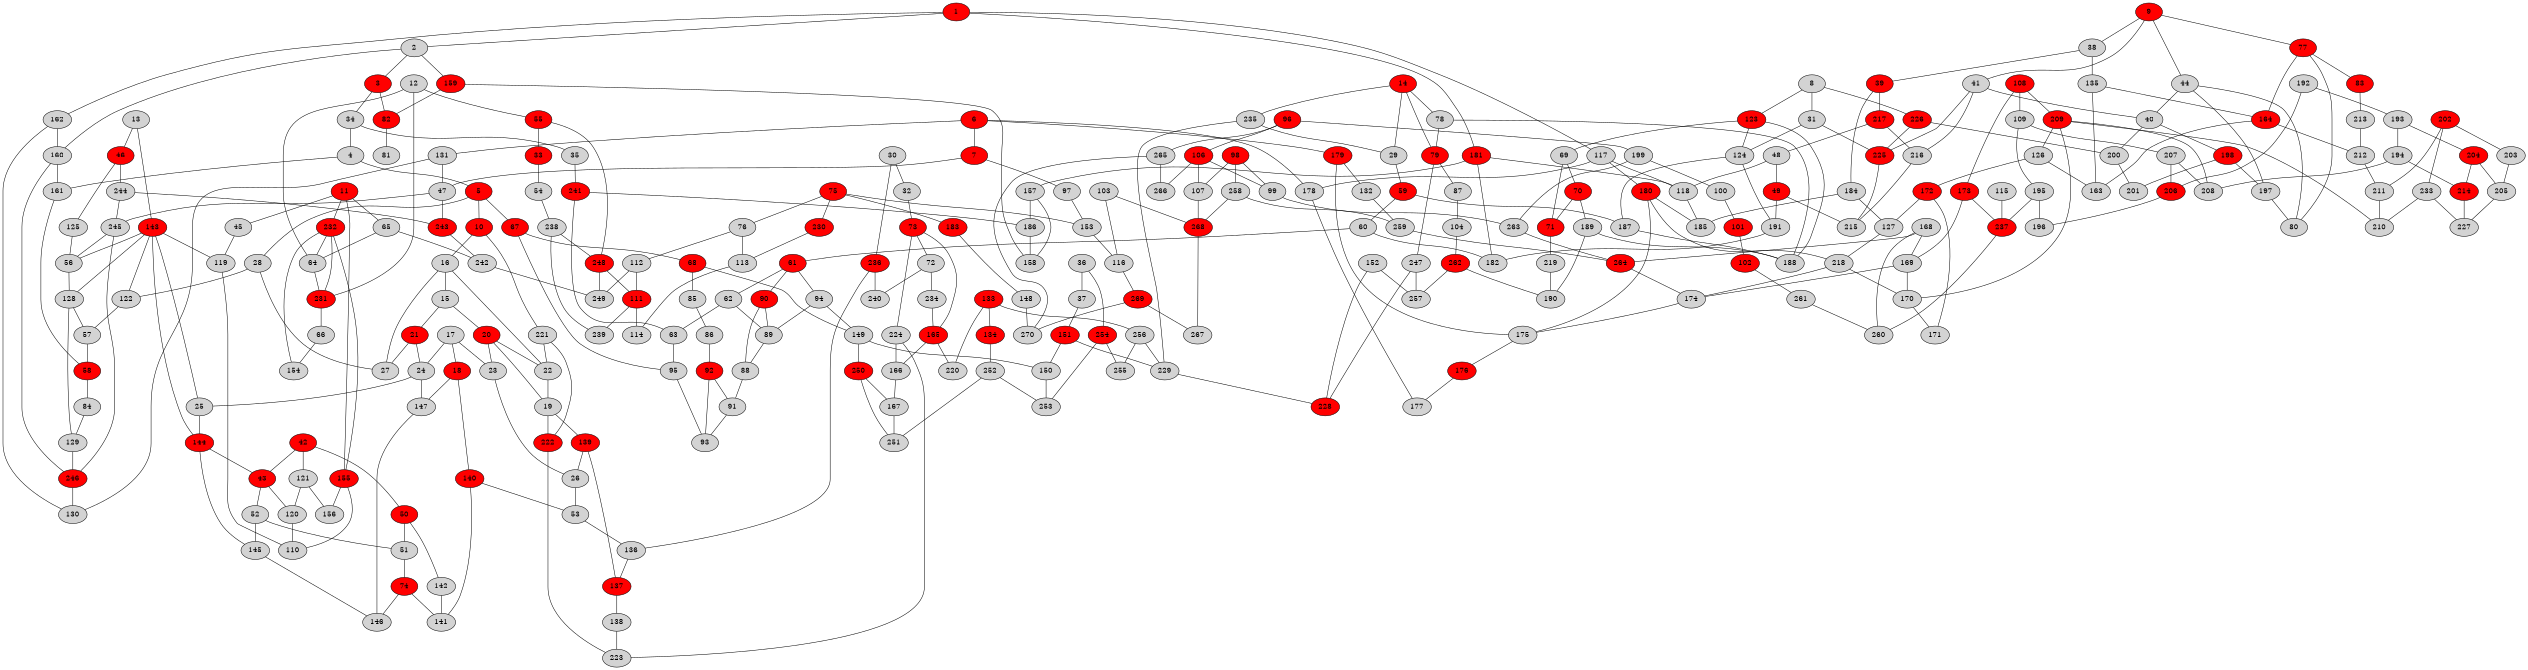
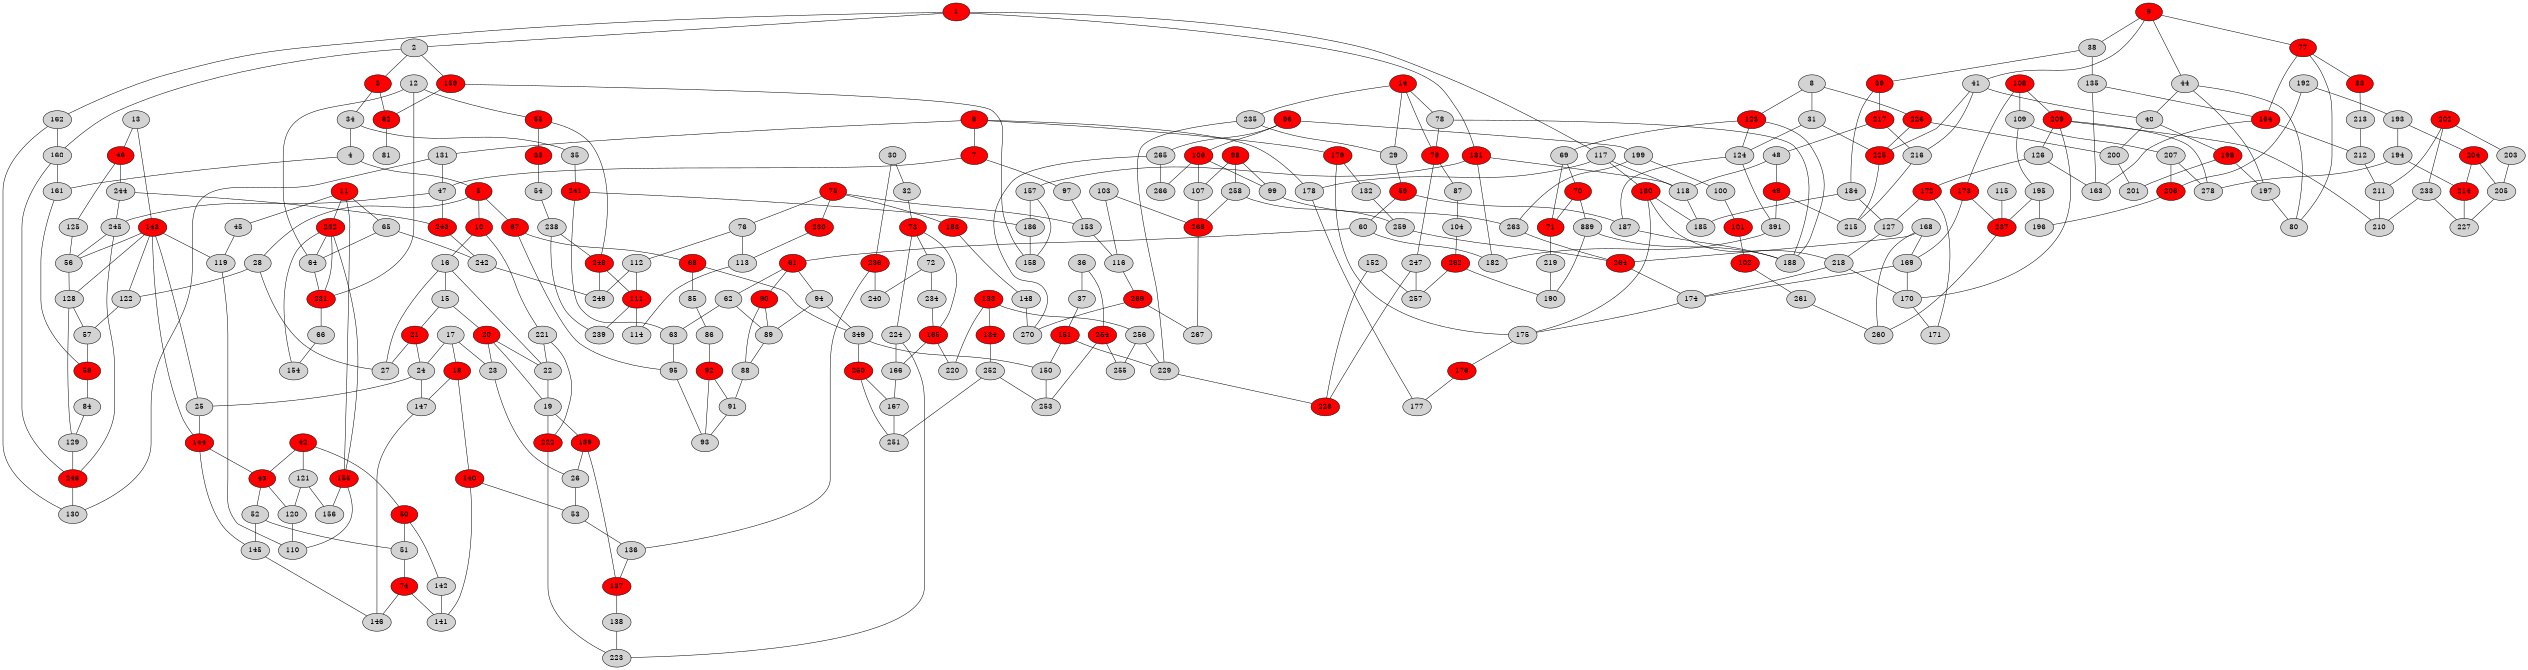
(2208, 191) -> (2208, 191)
(1588, 227) -> (1588, 227)
(1776, 227) -> (1776, 227)
(859, 335) -> (859, 335)
